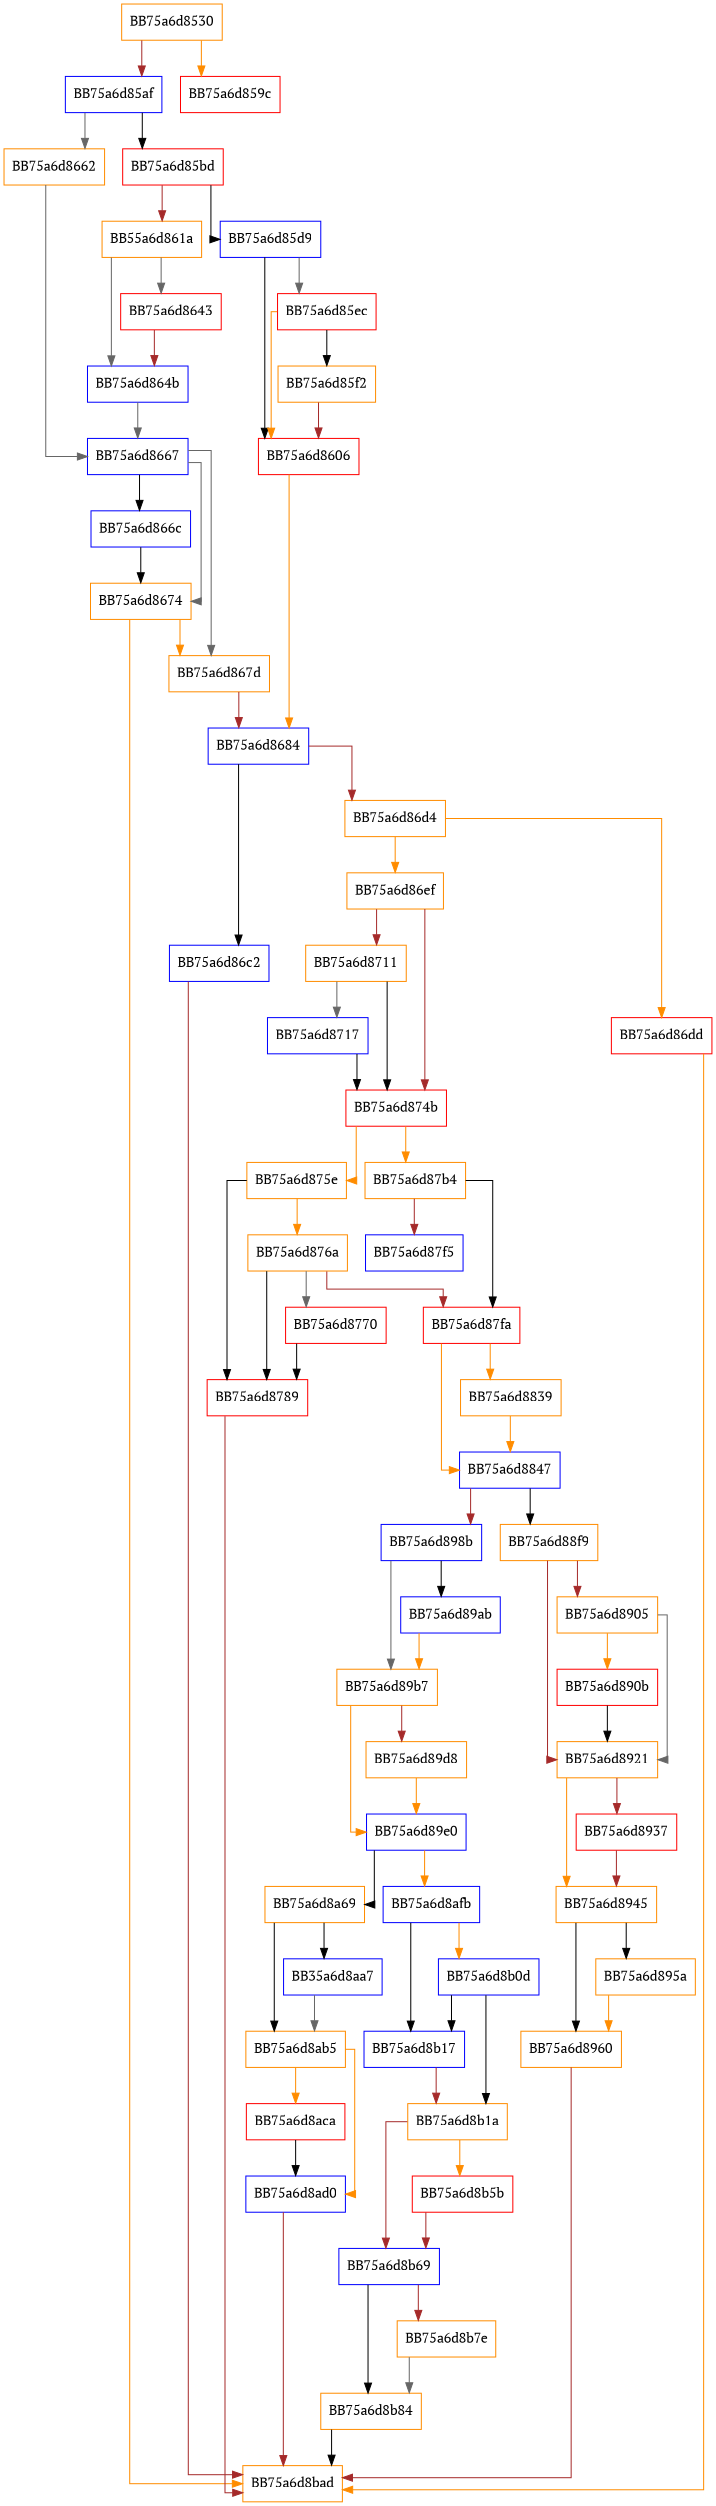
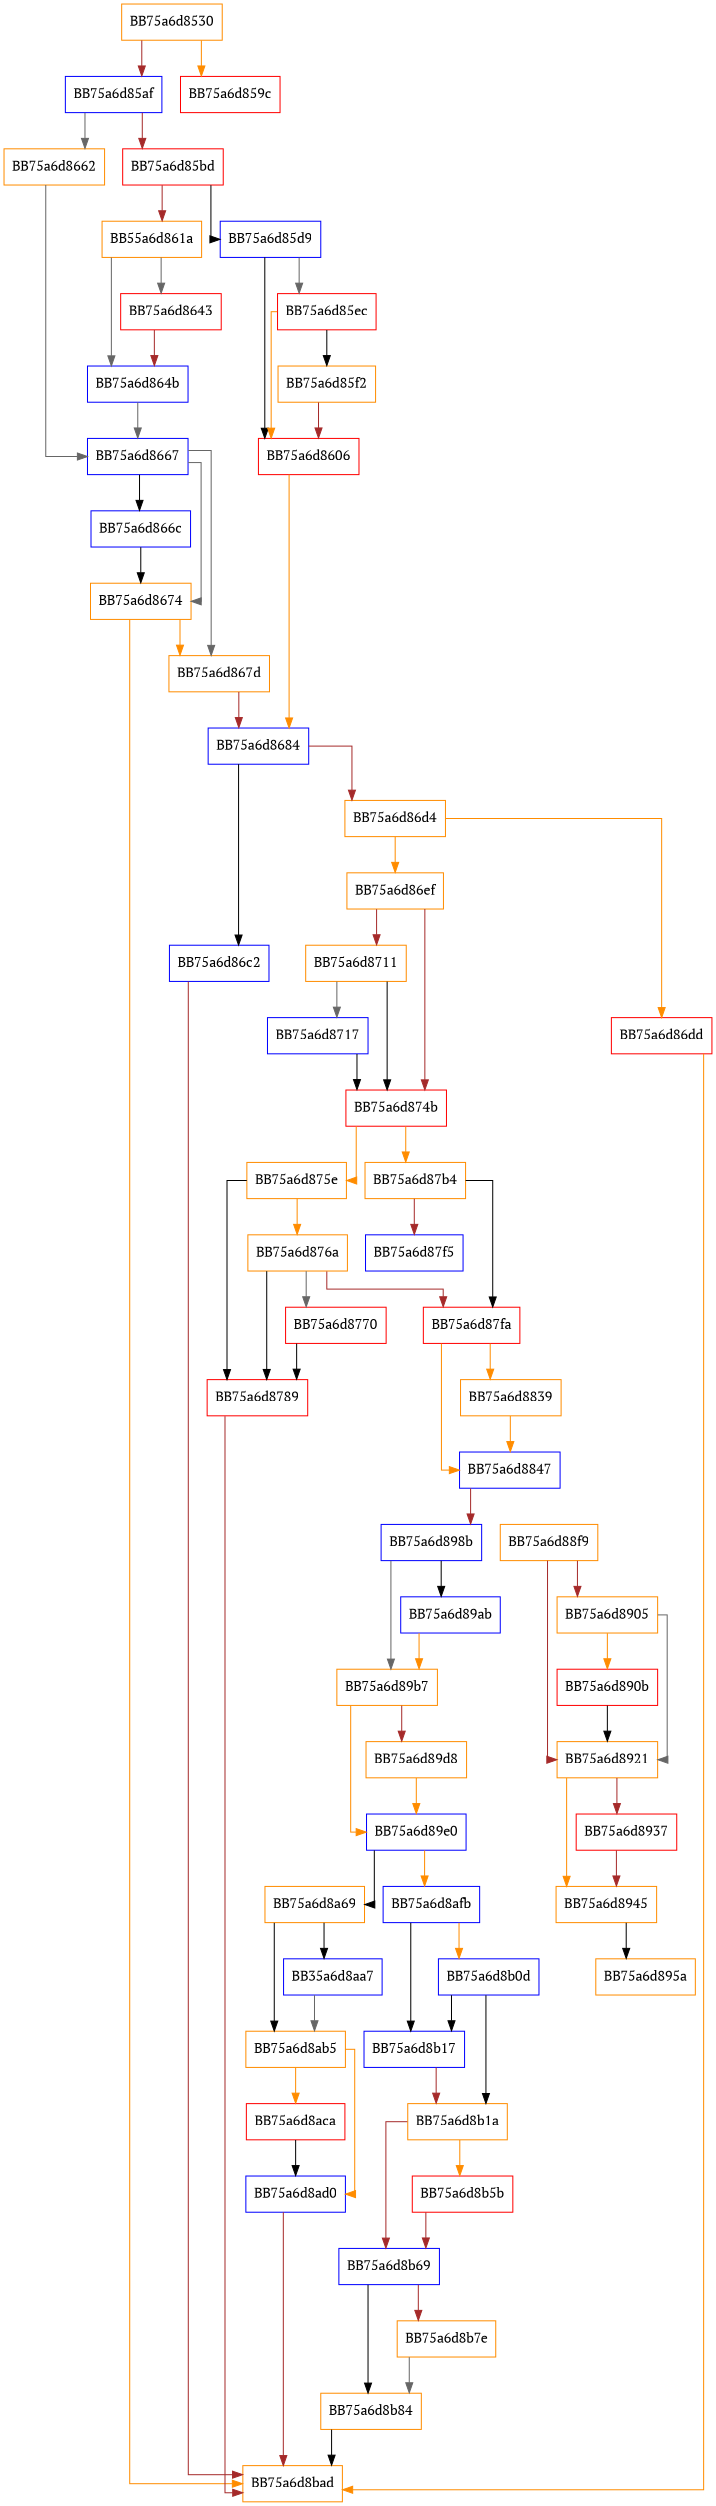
(142, 126) -> (142, 126)
(530, 1501) -> none
(571, 2049) -> none
